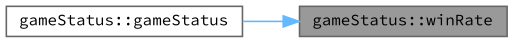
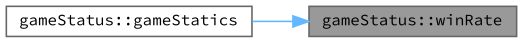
(124, 21) -> (129, 21)
